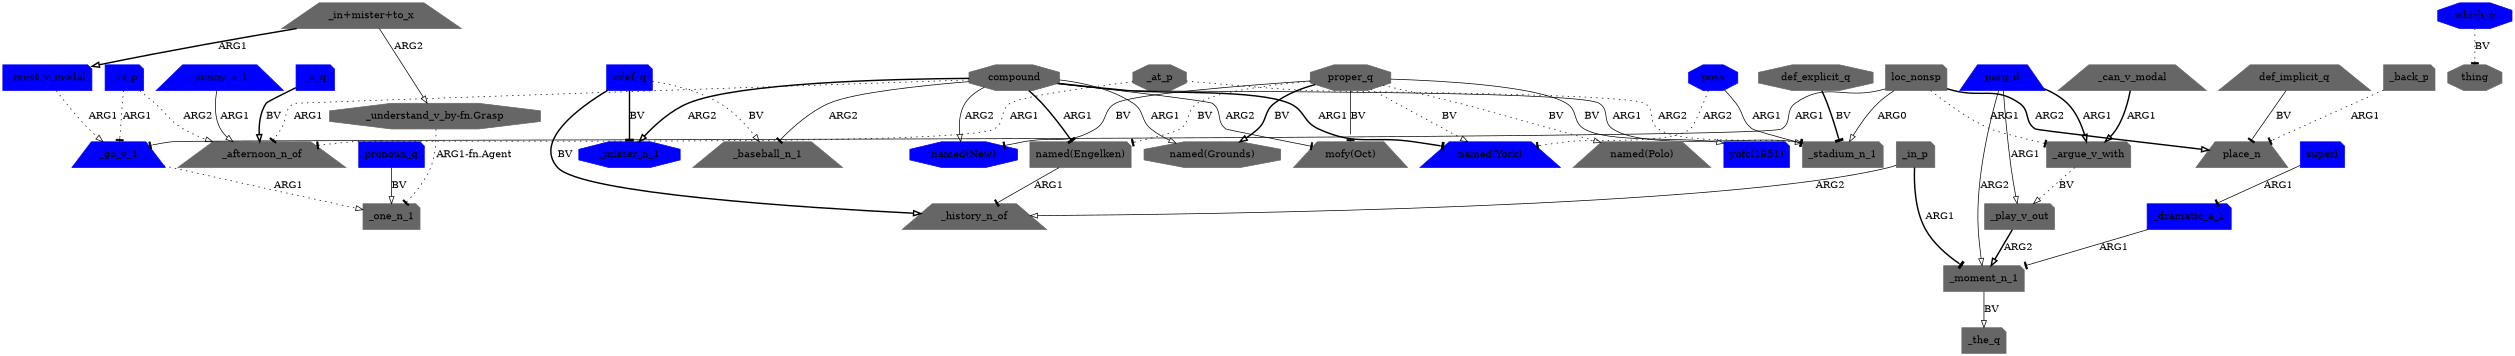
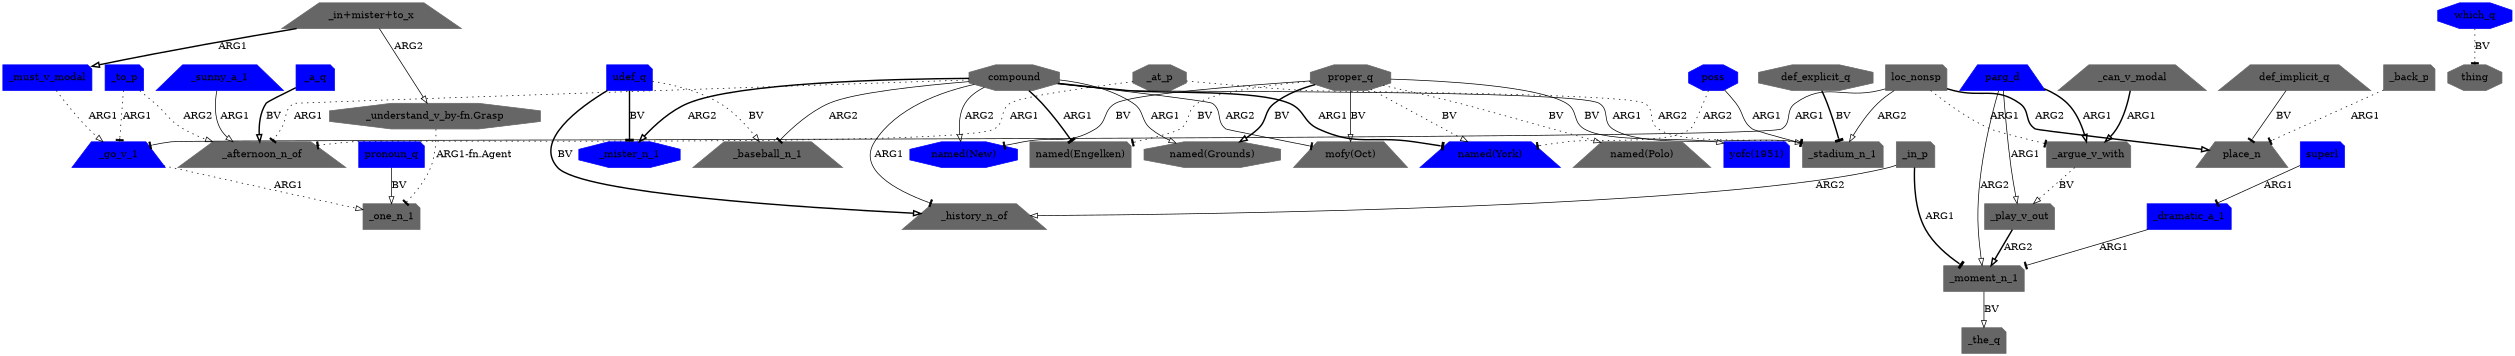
(1351, 112) -> (1351, 112)
(1892, 116) -> (1892, 116)
(1029, 185) -> (882, 132)
